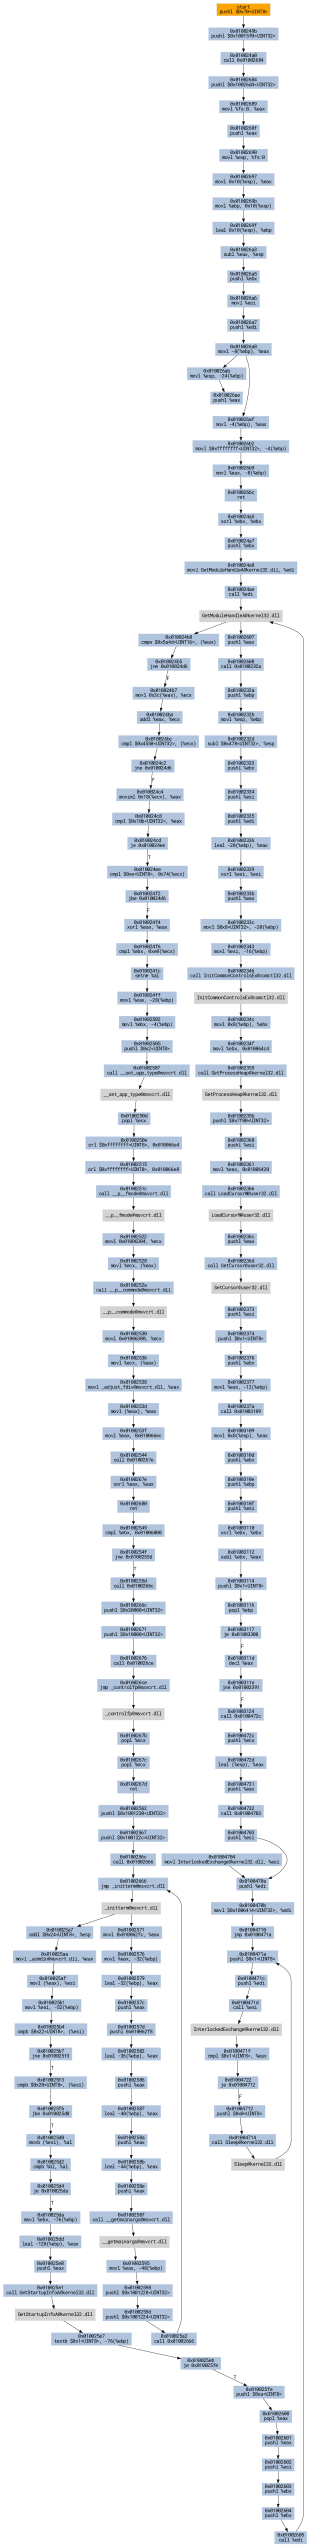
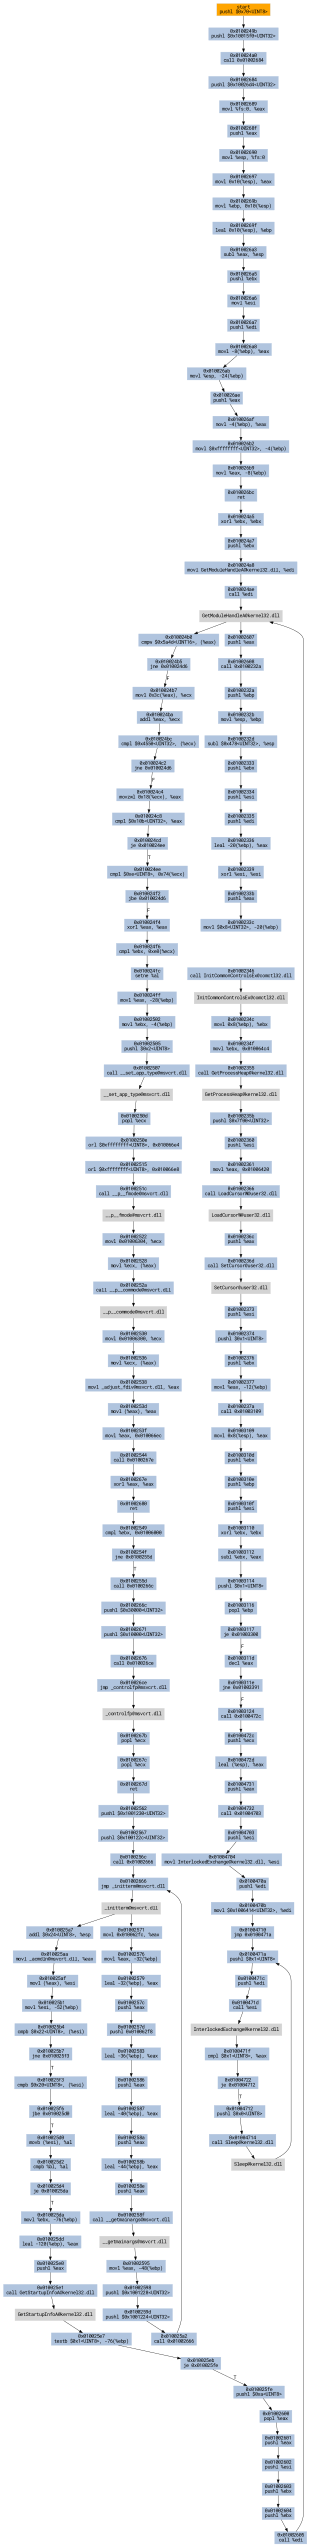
(249, 384) -> (233, 409)
(241, 949) -> none
none -> (241, 1541)
(284, 1853) -> (232, 1846)
(240, 2097) -> (240, 2097)
